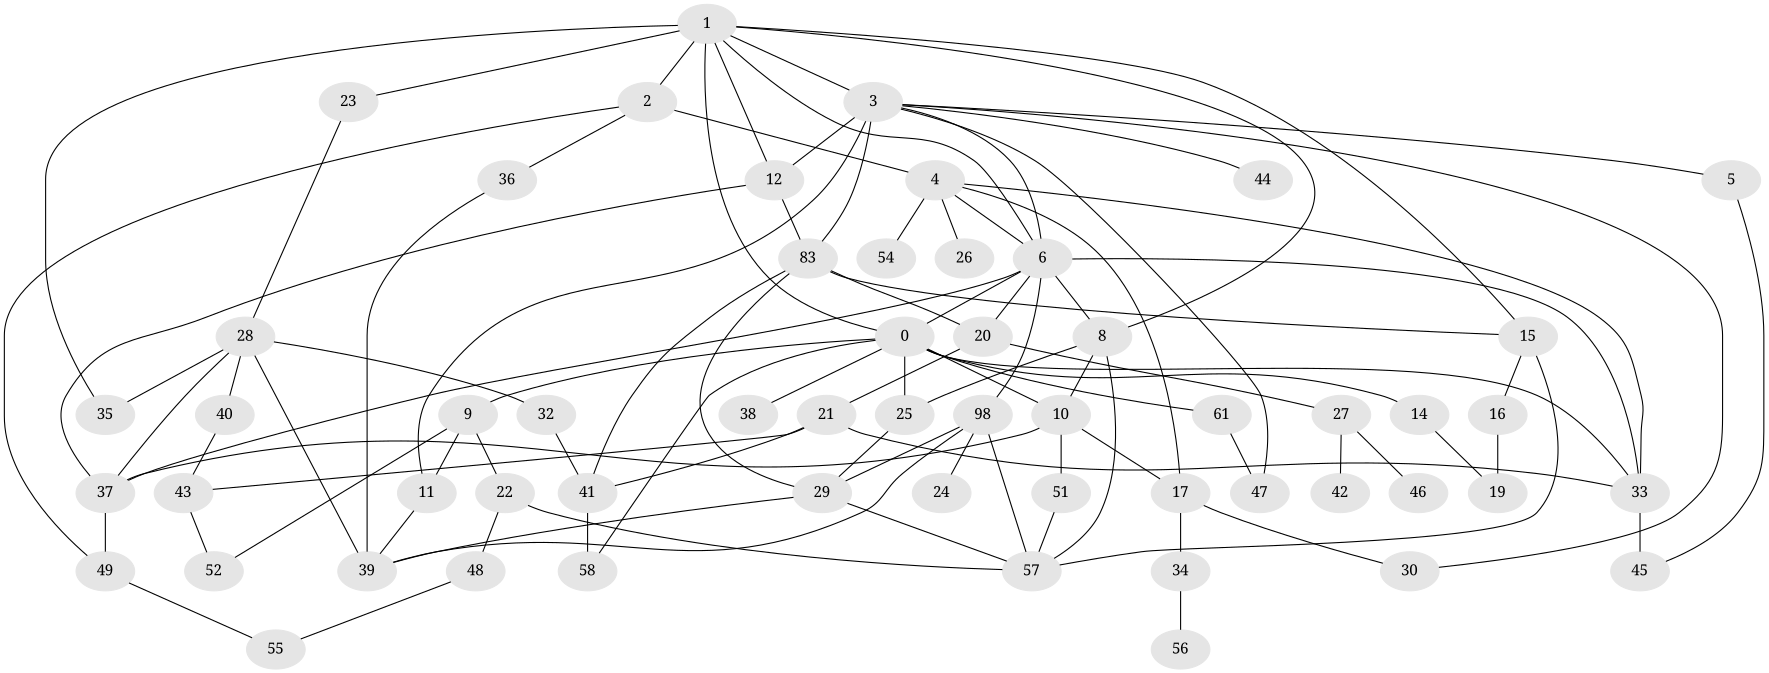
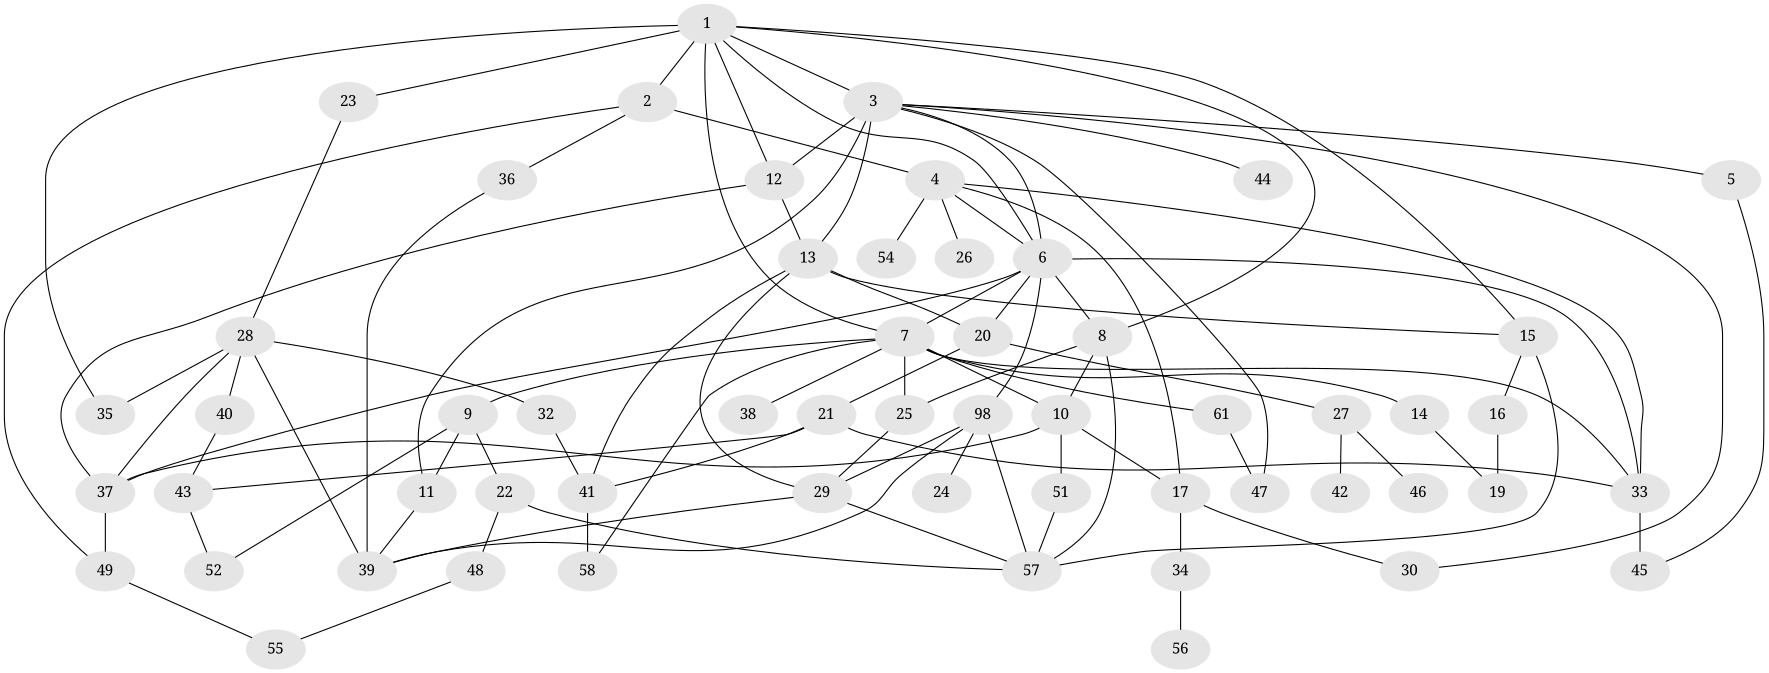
(808, 258) -> (808, 258)
(905, 337) -> (905, 337)
